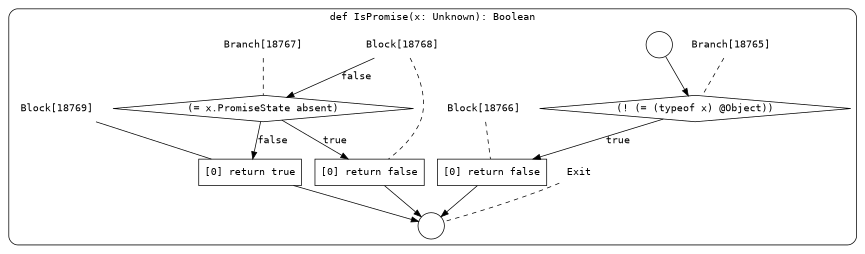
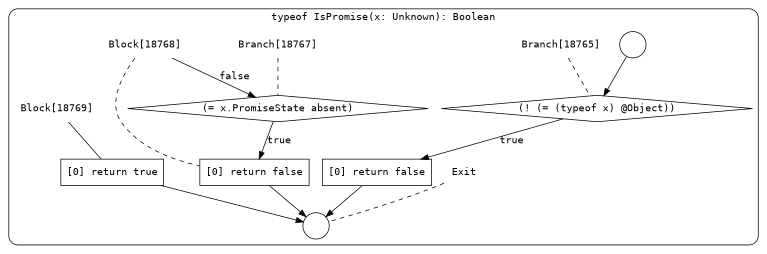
(433, 17) -> (384, 17)
(484, 109) -> none
(257, 137) -> none
